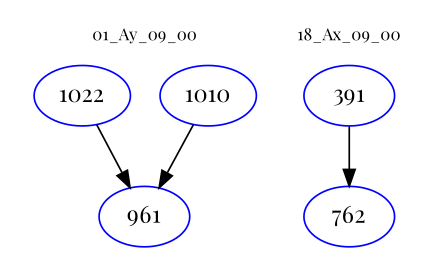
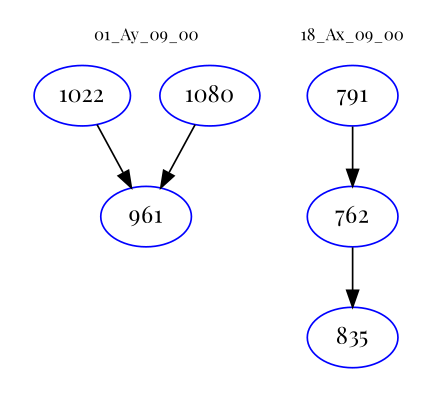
(208, 96) -> (210, 96)
(349, 96) -> (353, 96)
none -> (353, 338)
